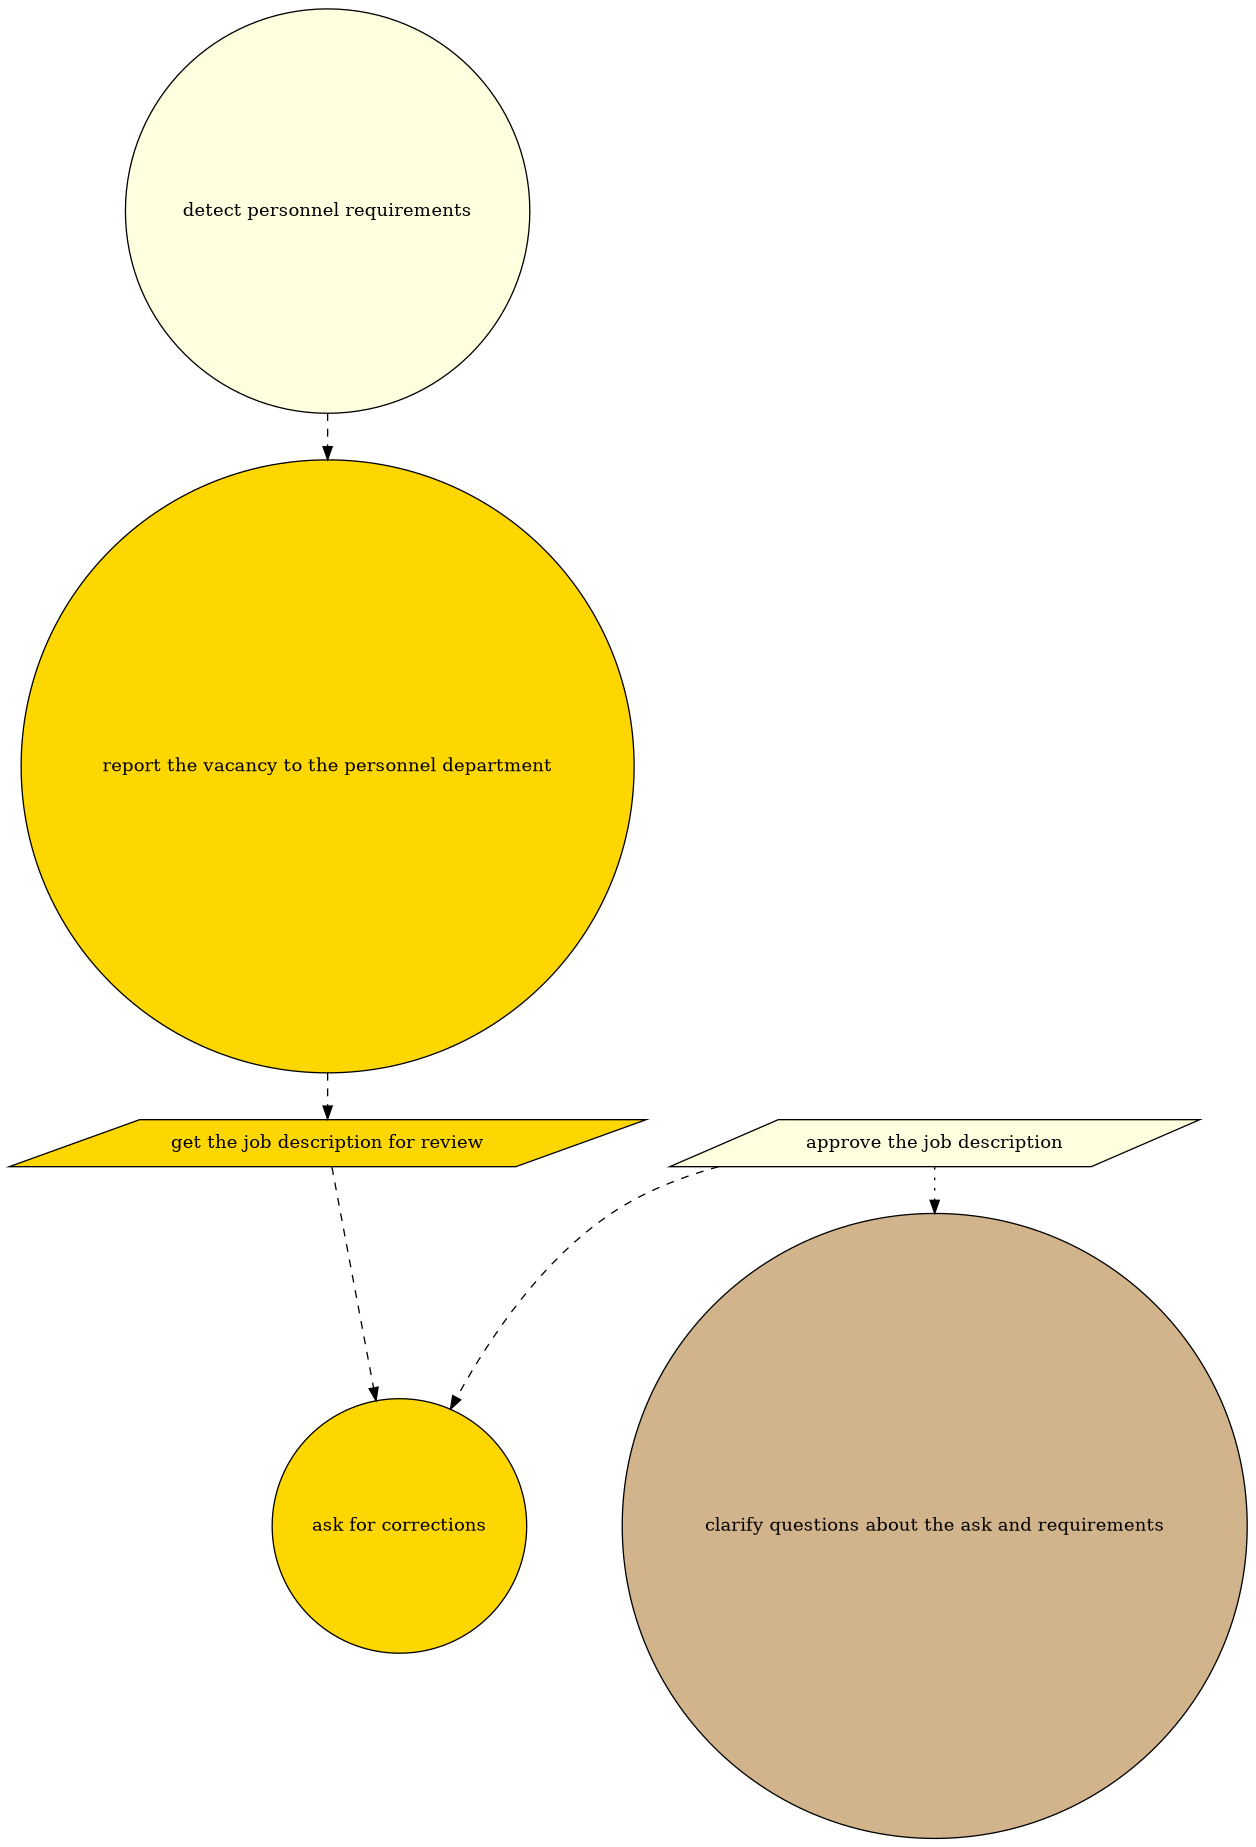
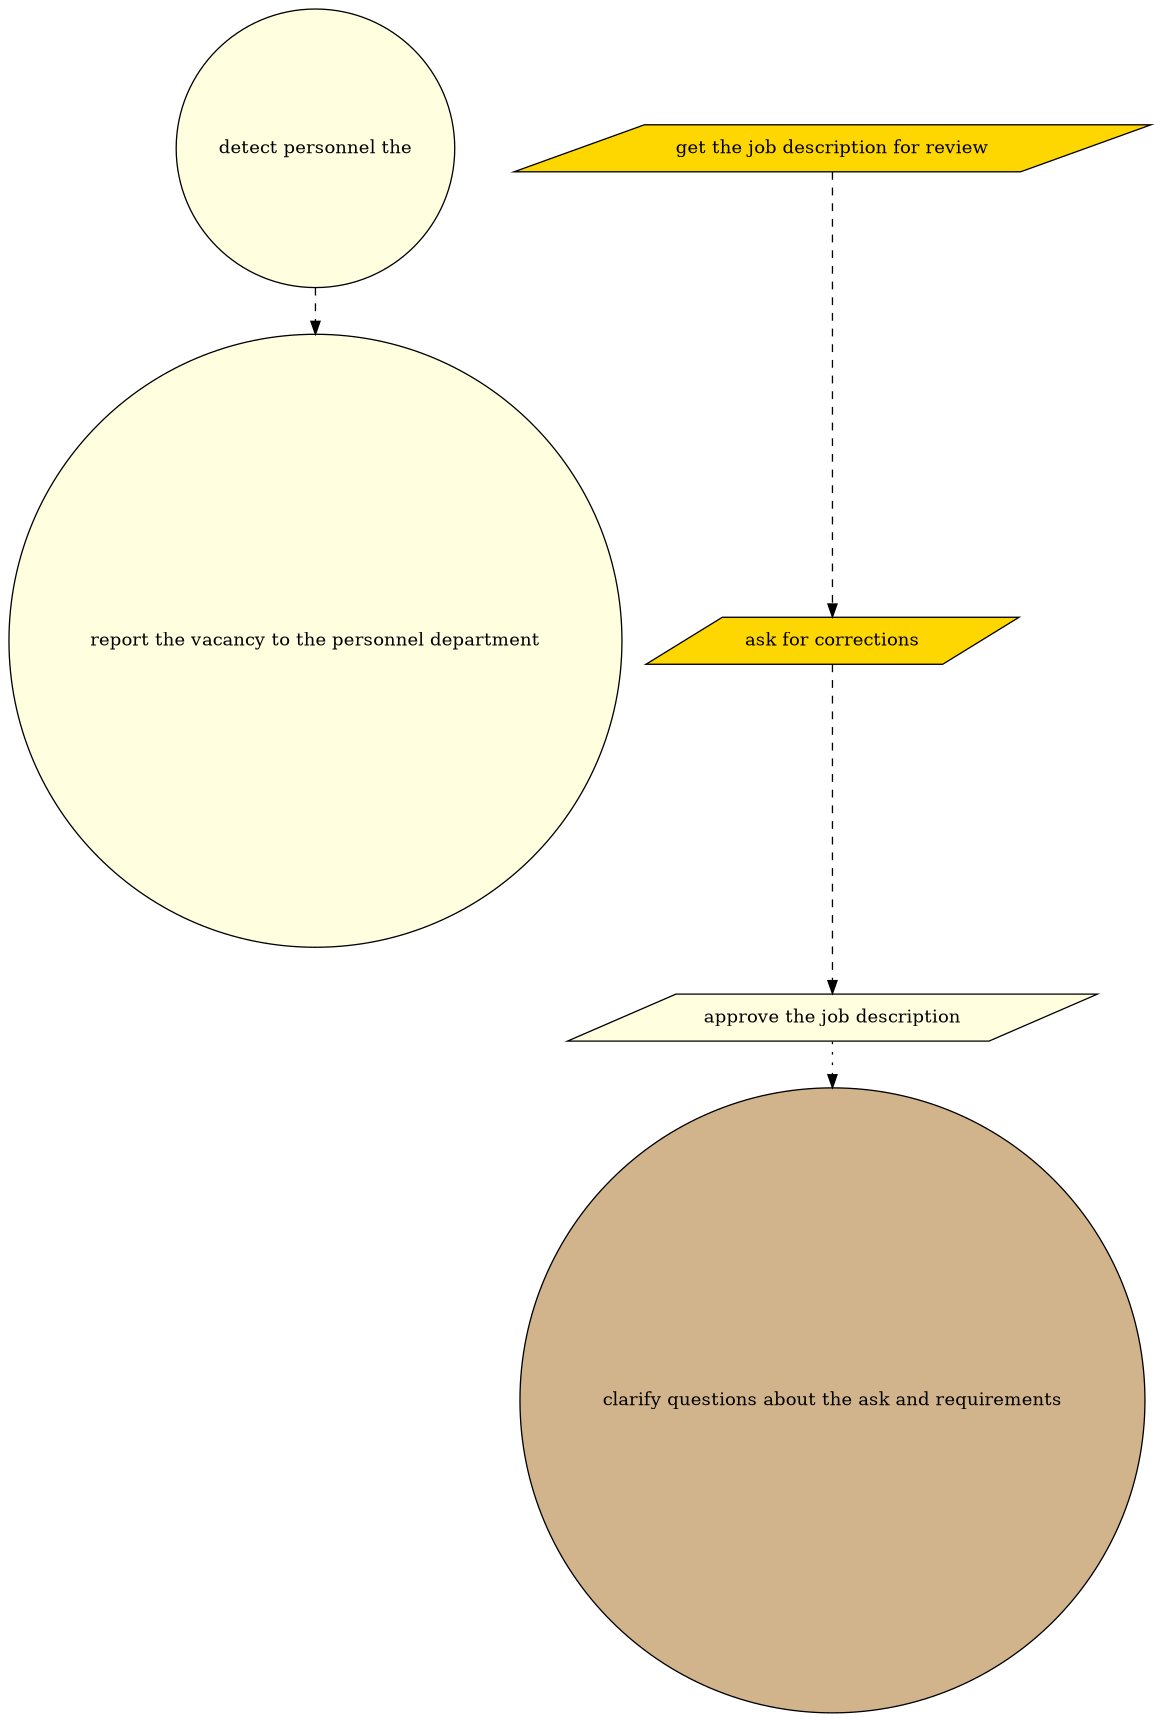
(328, 211) -> (315, 148)
(328, 766) -> (315, 641)
(328, 1089) -> none
(563, 1253) -> (832, 822)
(399, 1526) -> (832, 641)
